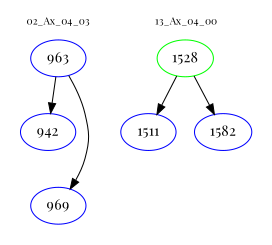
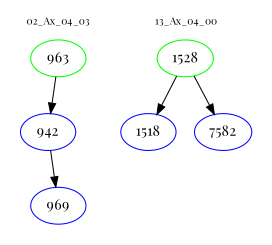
(58, 58) -> (58, 58)
(88, 127) -> (52, 164)
(148, 132) -> (148, 132)
(223, 132) -> (223, 132)
